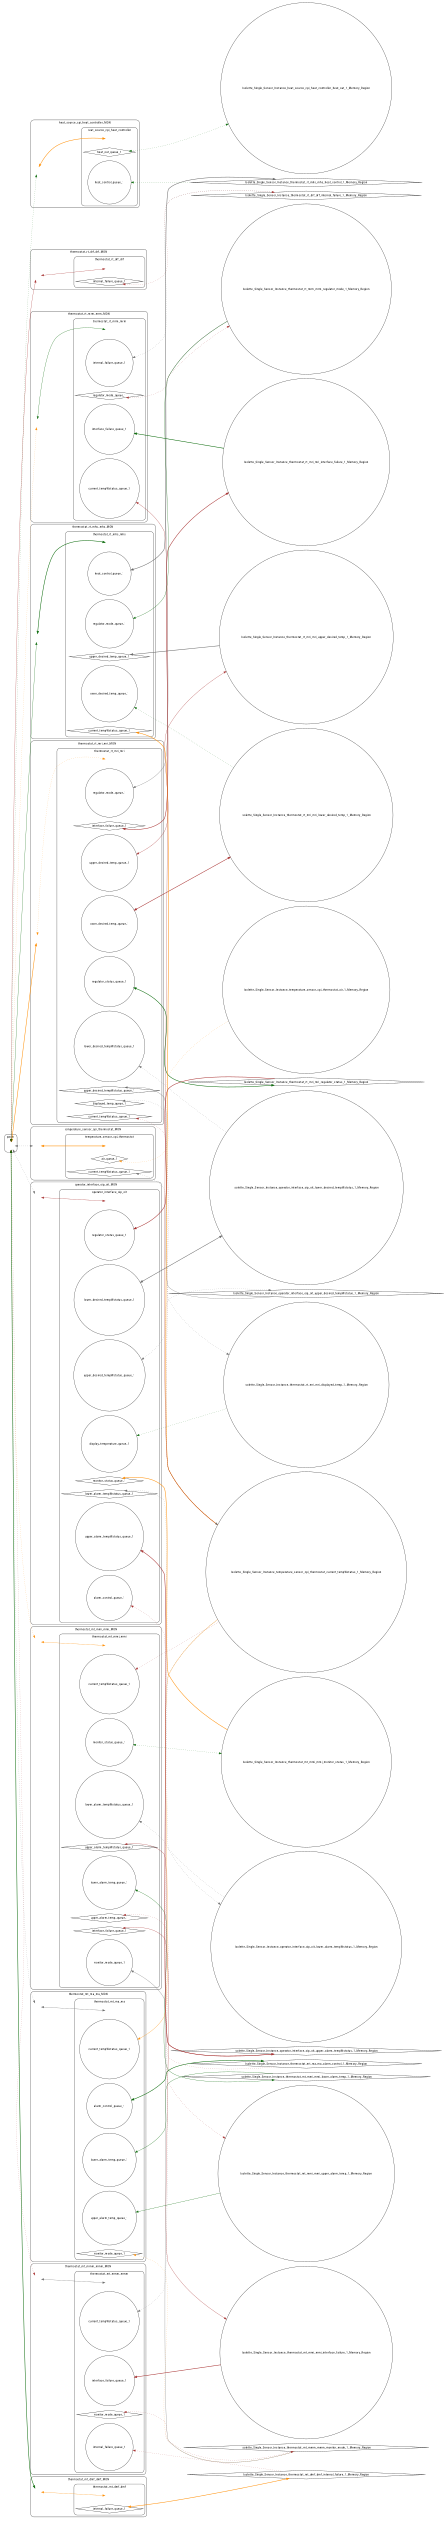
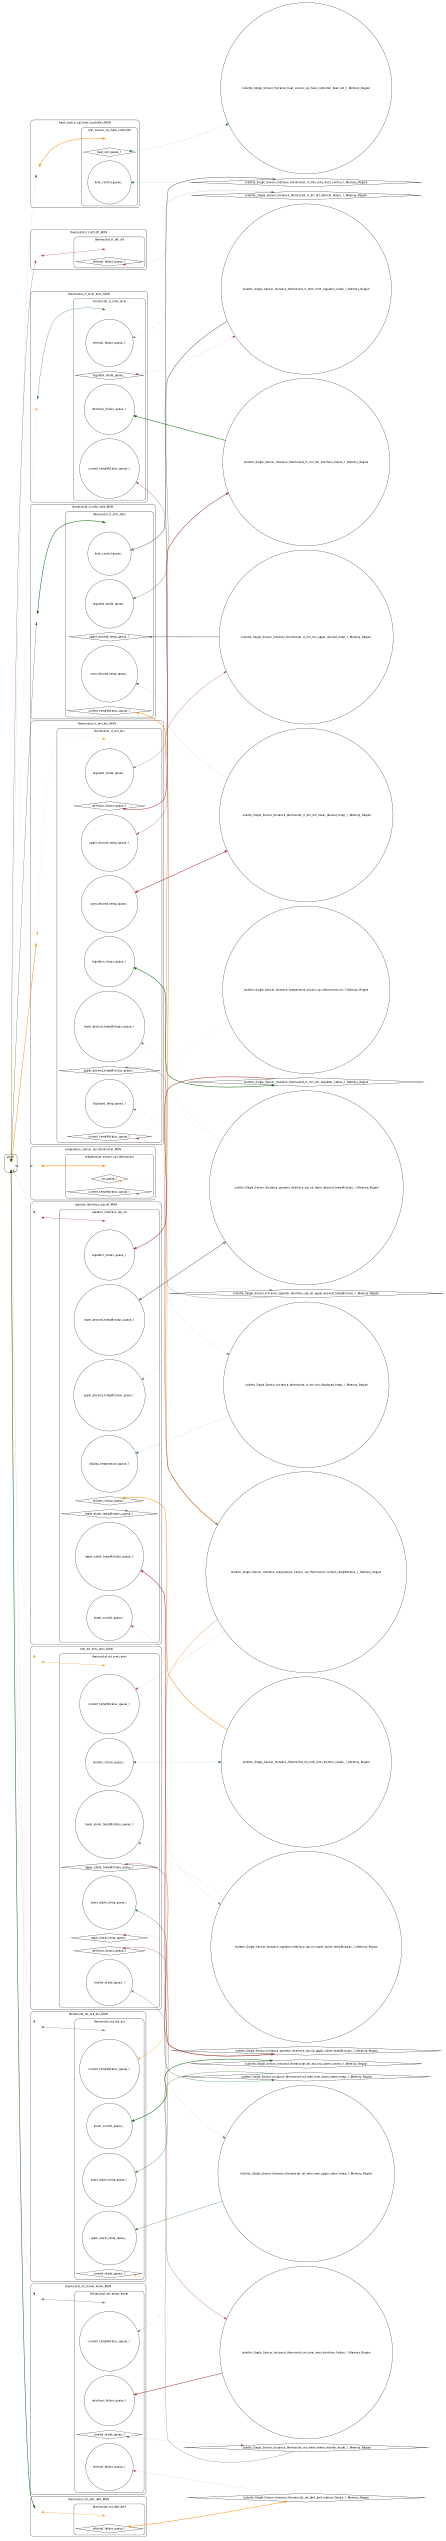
(109, 1104) -> (109, 1104)
(96, 1629) -> (96, 1649)
